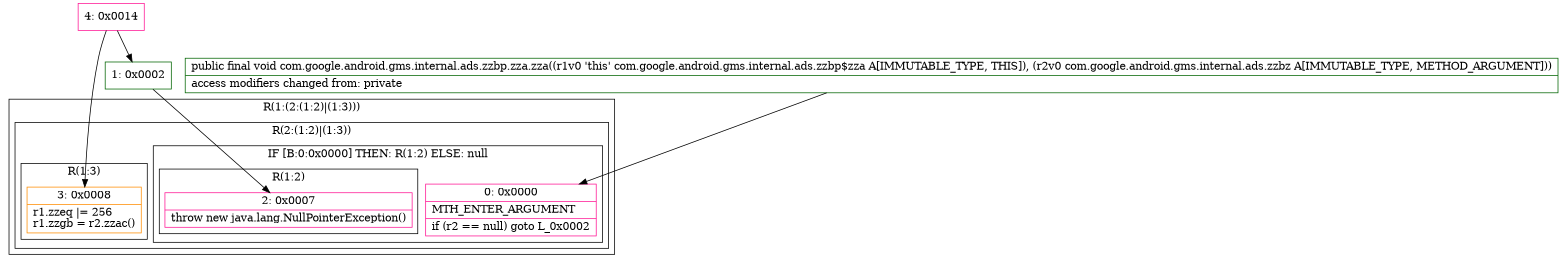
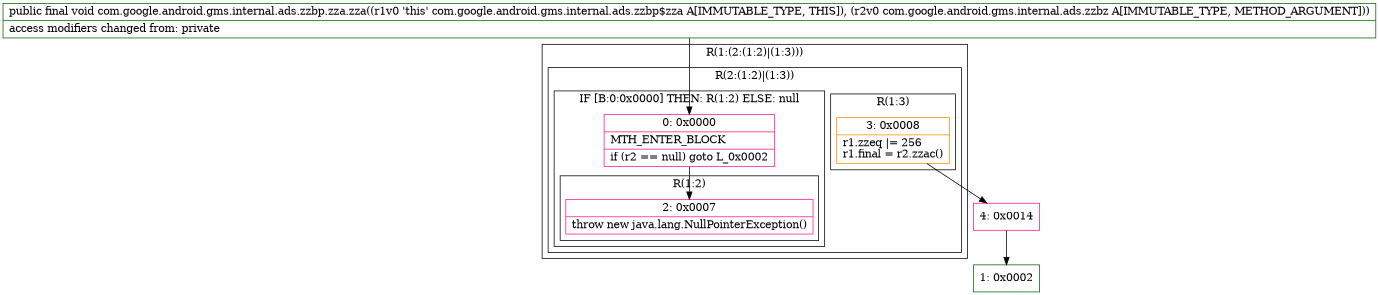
(91, 104) -> (954, 181)
(208, 138) -> (689, 180)
(503, 210) -> (668, 140)
(84, 224) -> (893, 154)
